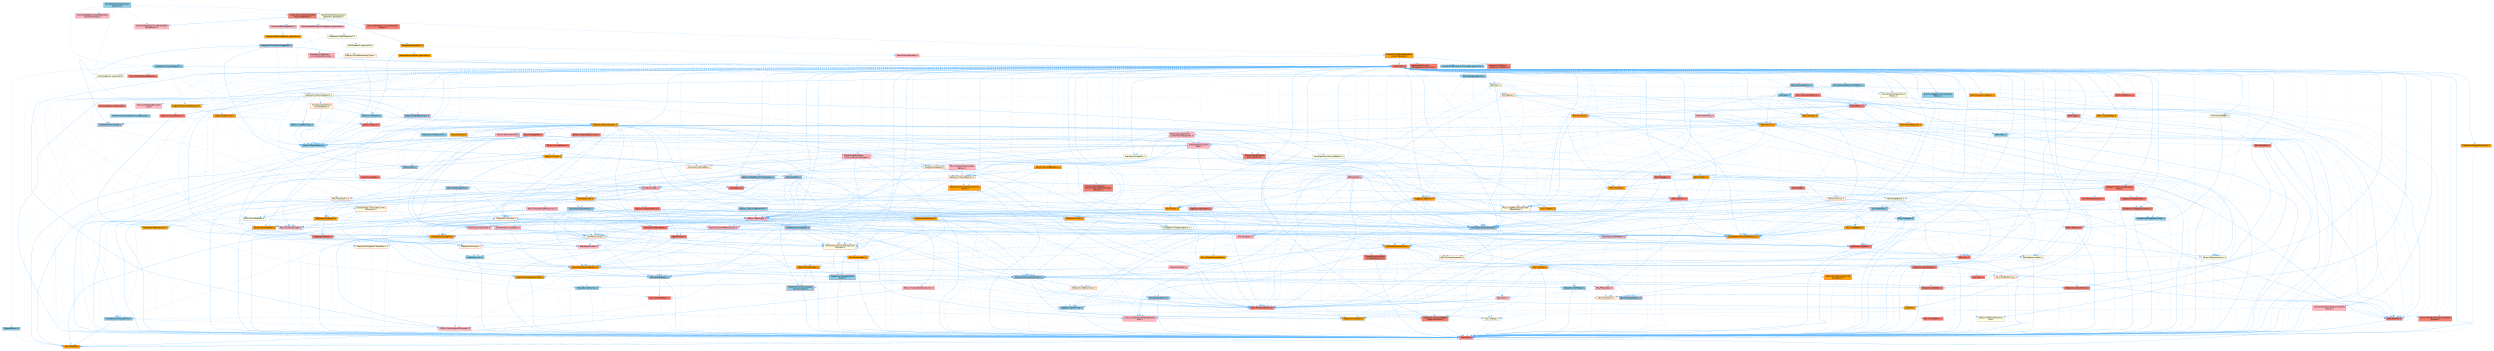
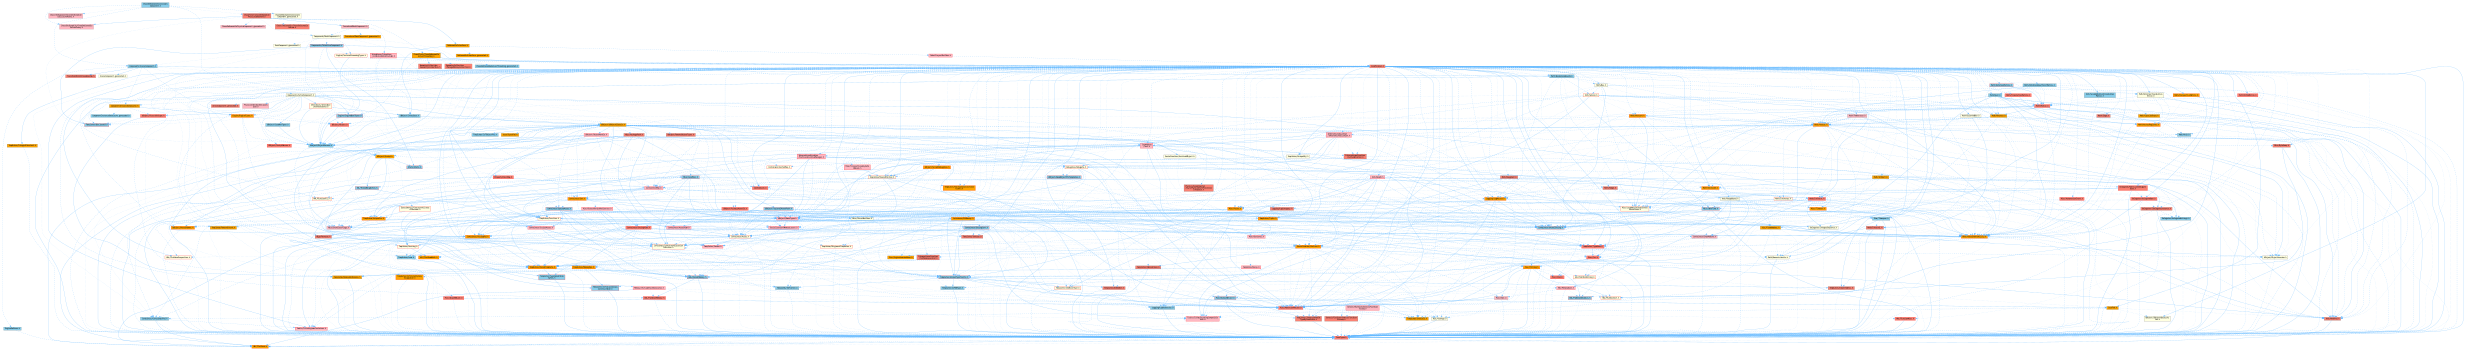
(1198, 146) -> (1147, 146)
(1743, 237) -> (1974, 237)
none -> (454, 298)
